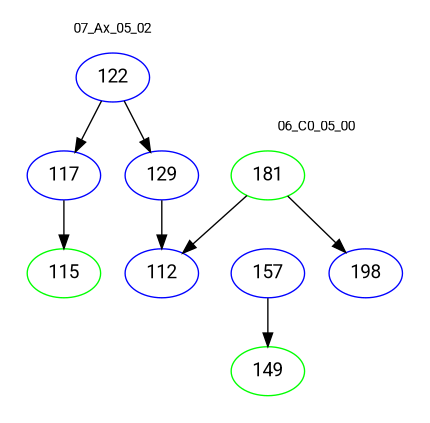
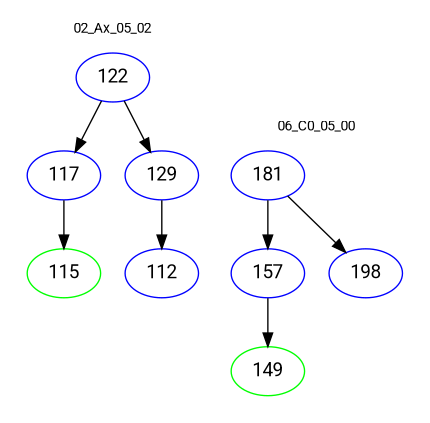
(113, 29) -> (113, 29)
(268, 175) -> (268, 175)
(229, 211) -> (268, 218)
